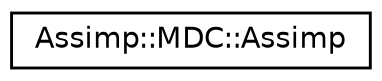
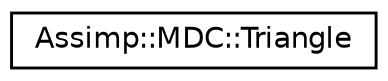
(191, 41) -> (194, 41)
